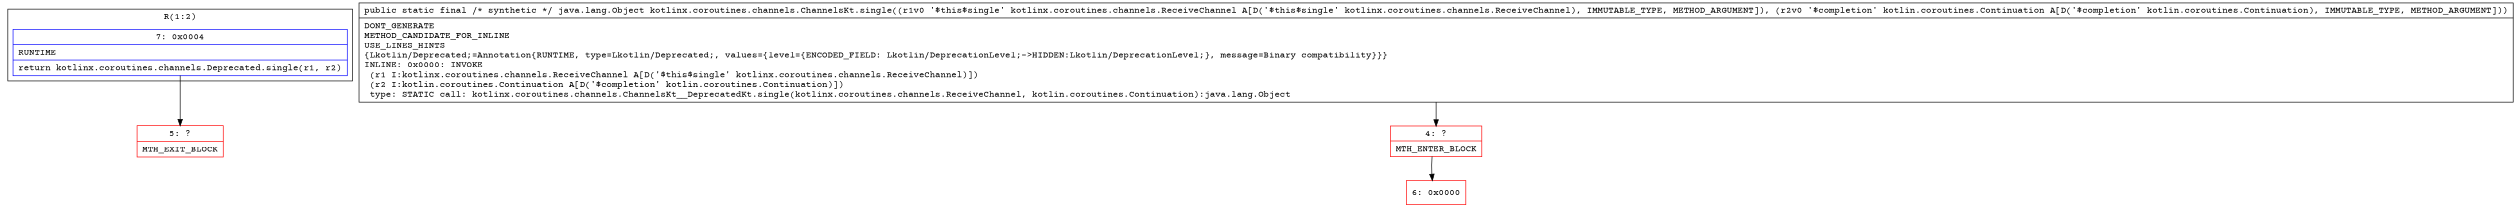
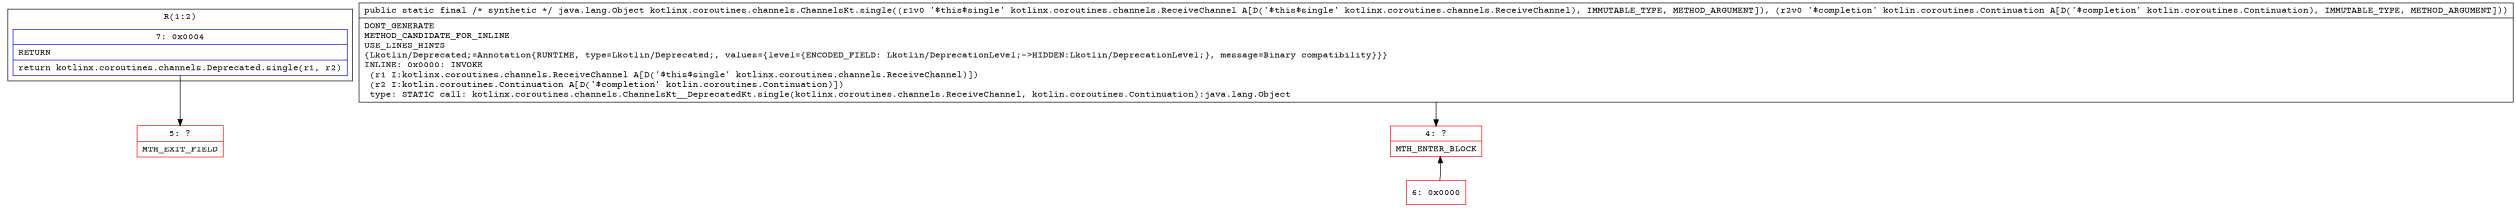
(37, 52) -> (35, 52)
(180, 149) -> (180, 149)
(1432, 165) -> (1440, 172)
